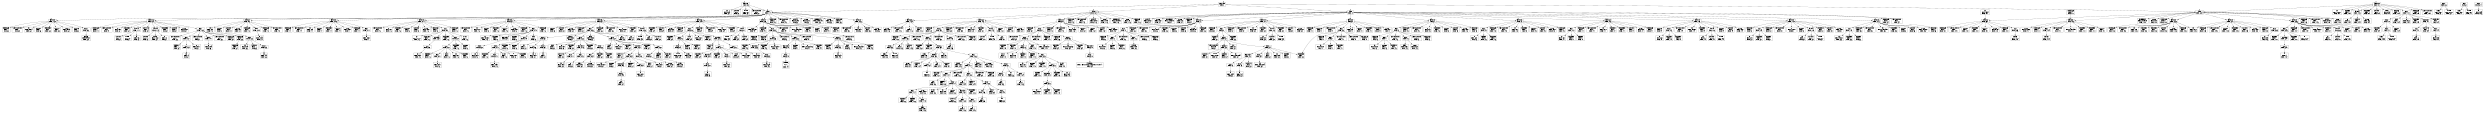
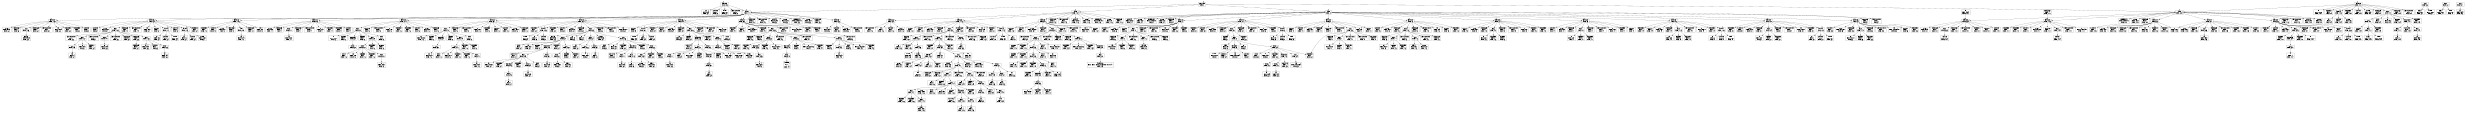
(277, 30) -> none
(1213, 47) -> (1226, 47)
(418, 56) -> none
